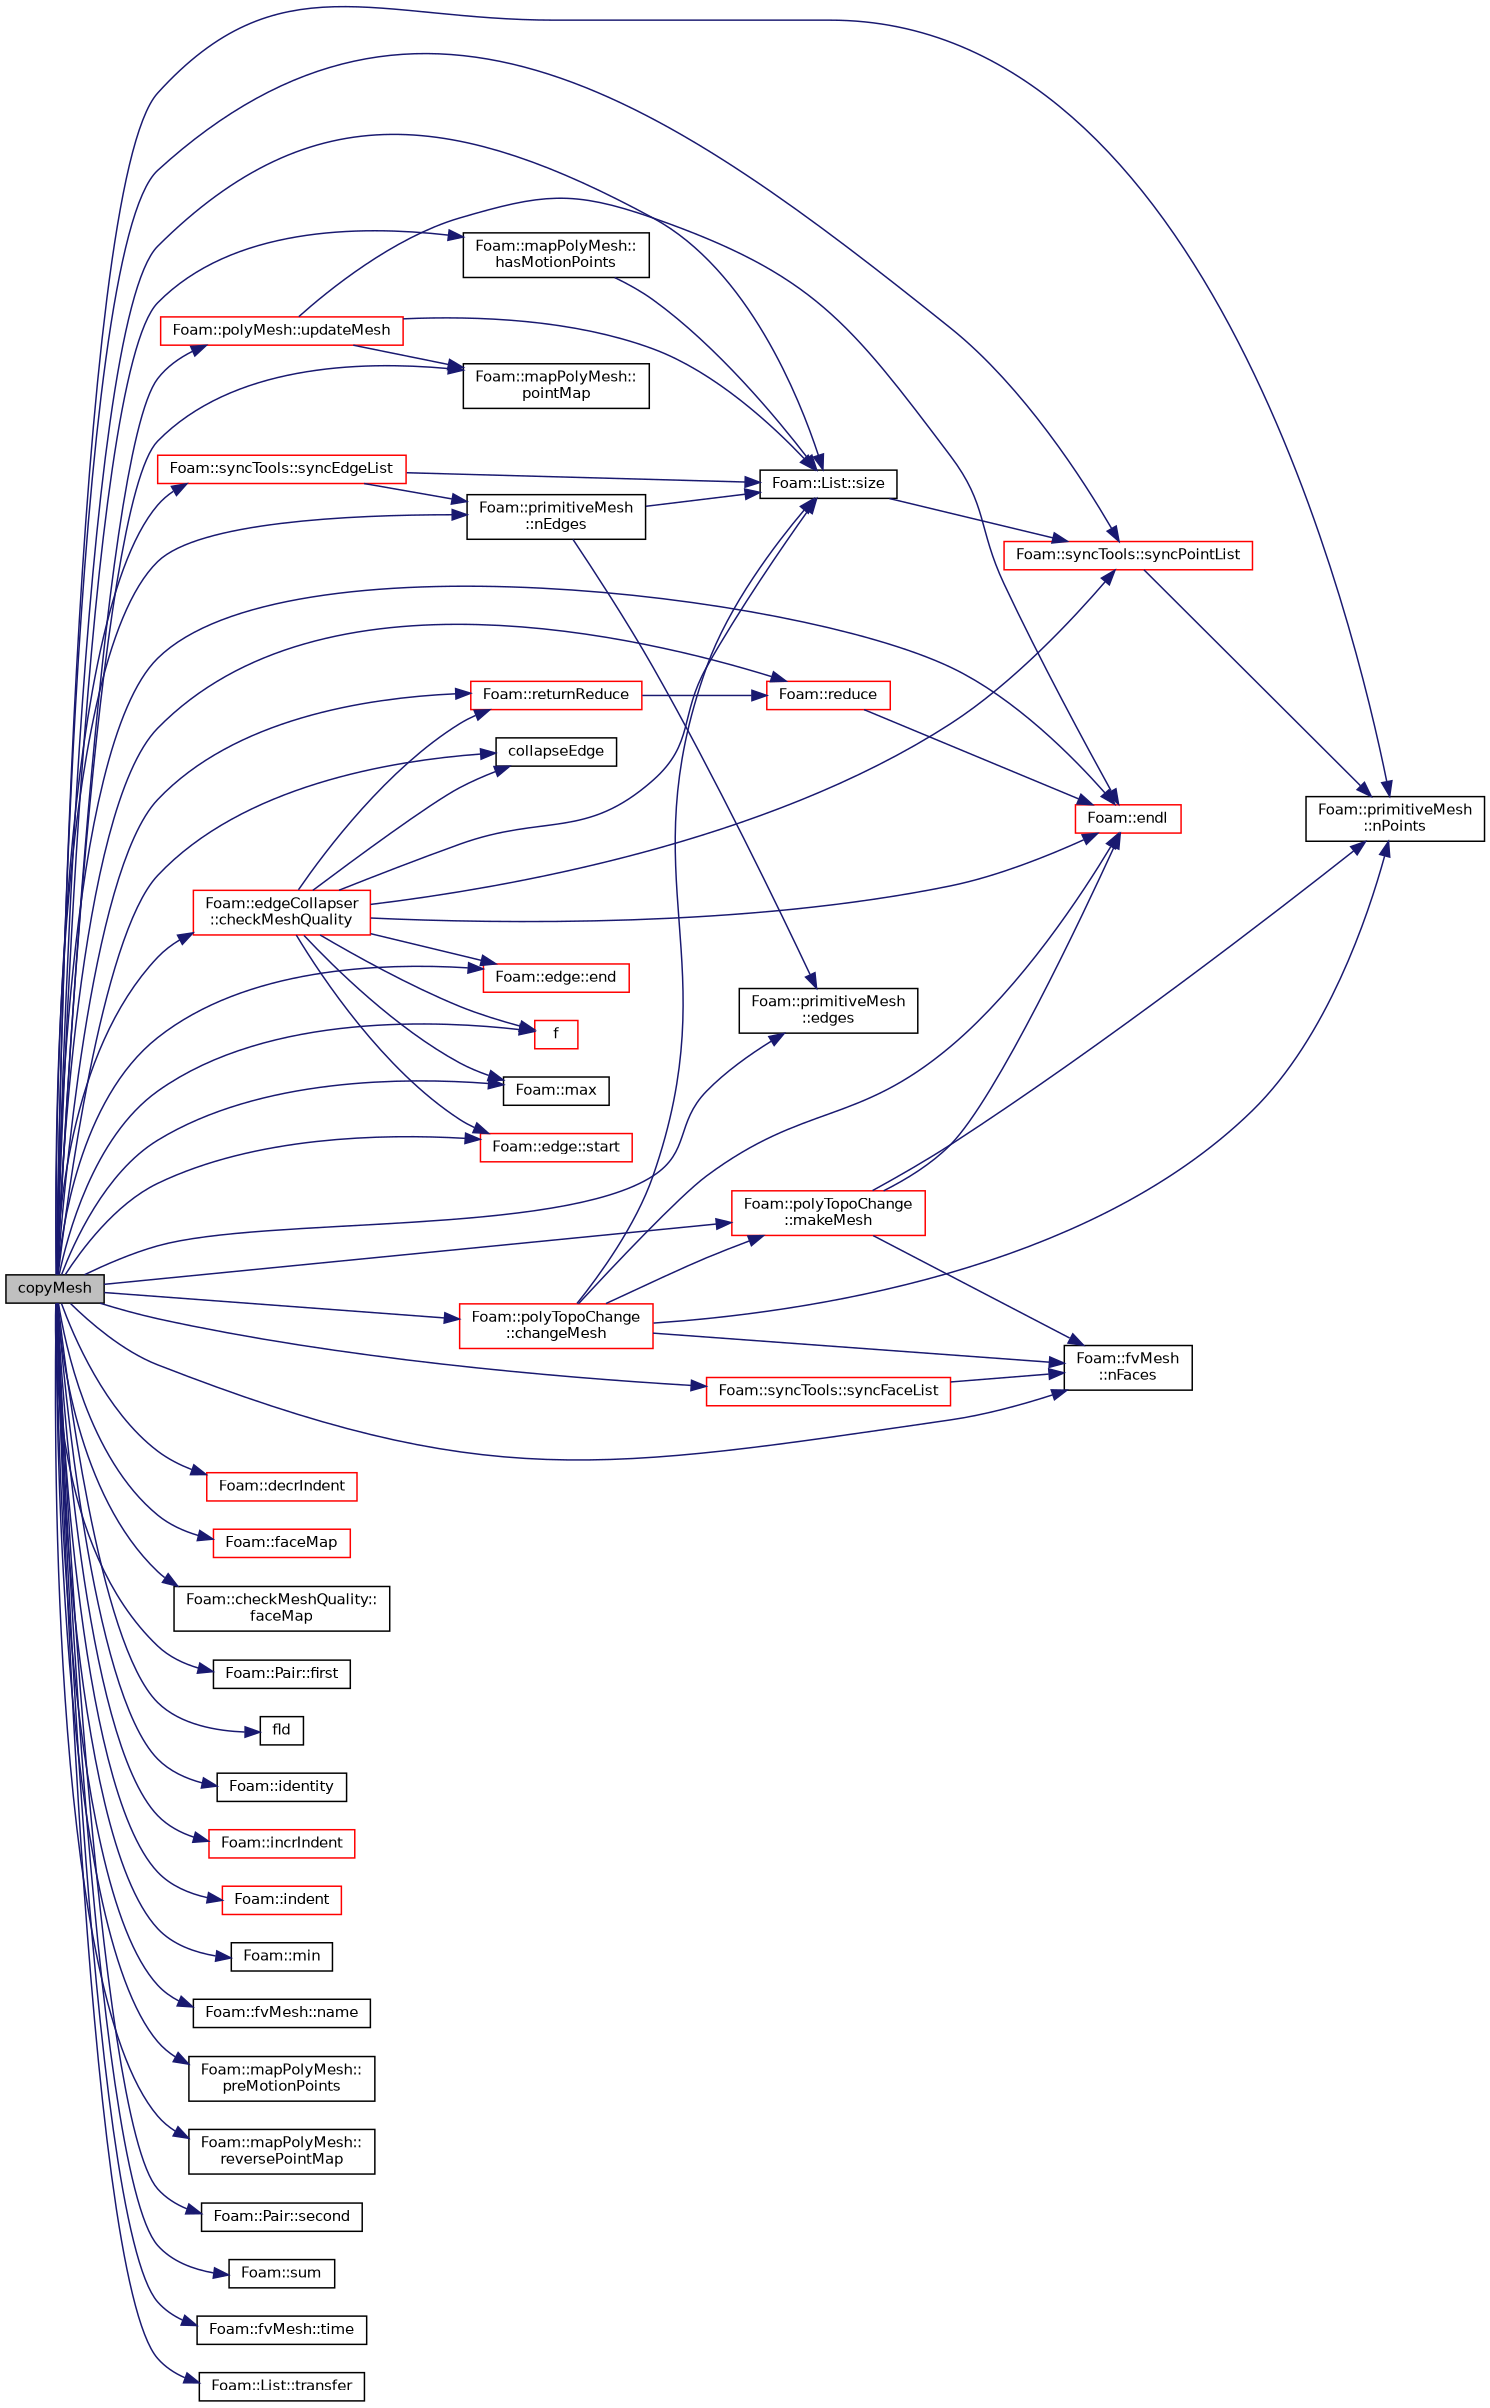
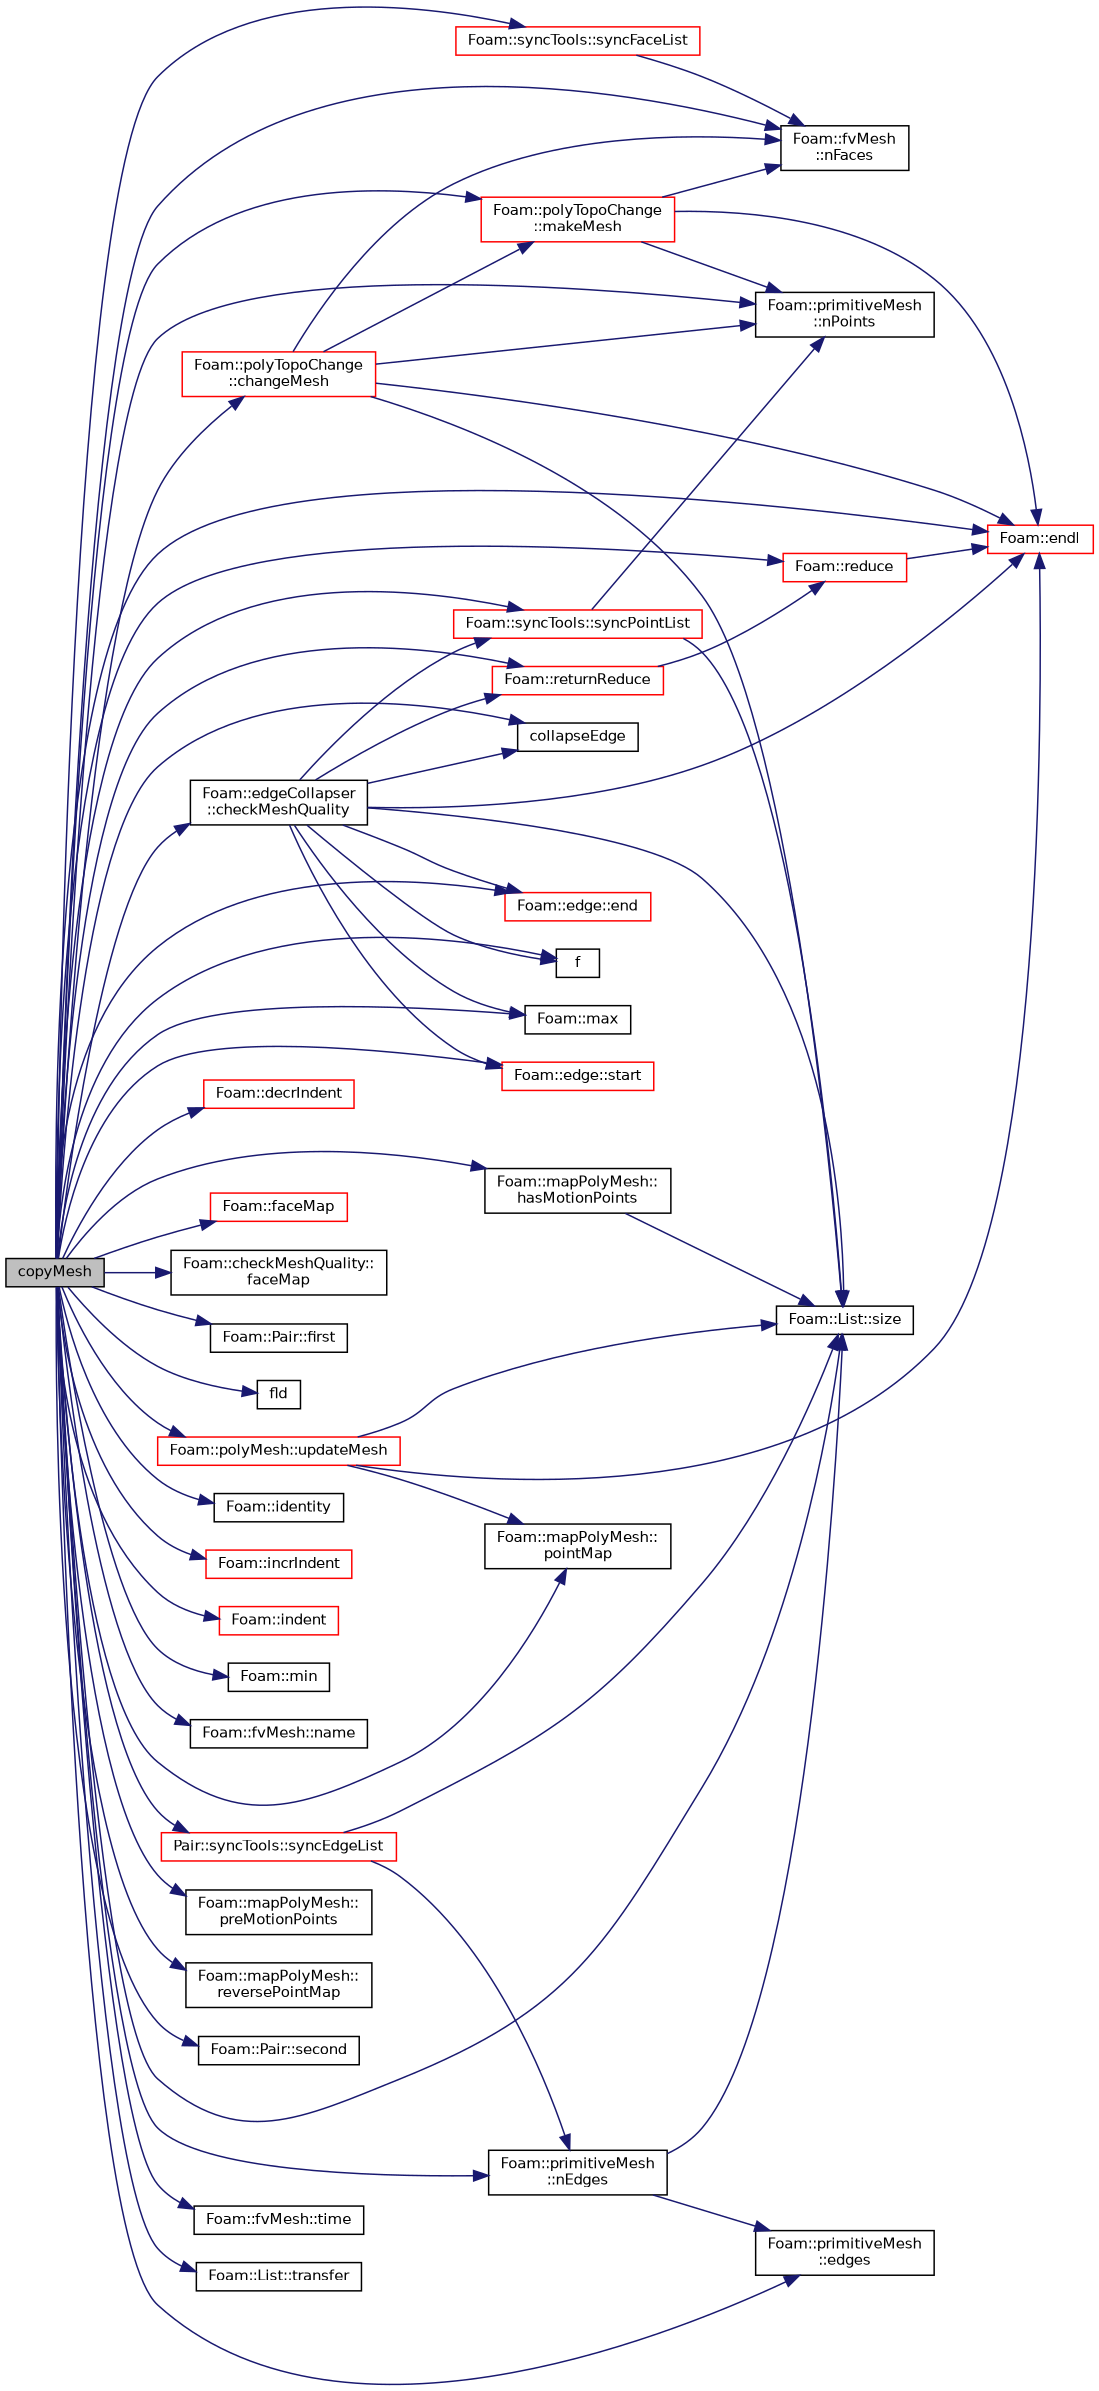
(282, 469) -> (279, 1847)
(971, 518) -> (801, 952)
(282, 913) -> (279, 803)
(556, 1035) -> (578, 963)
(282, 2274) -> none
